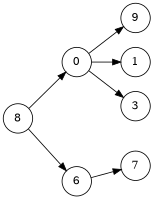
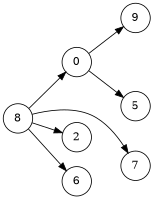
(136, 62) -> none
(136, 106) -> (136, 106)
none -> (77, 137)
(102, 175) -> (84, 113)
